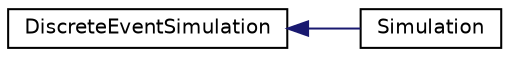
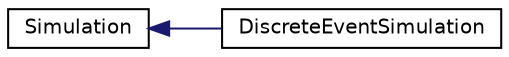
(334, 29) -> (195, 29)
